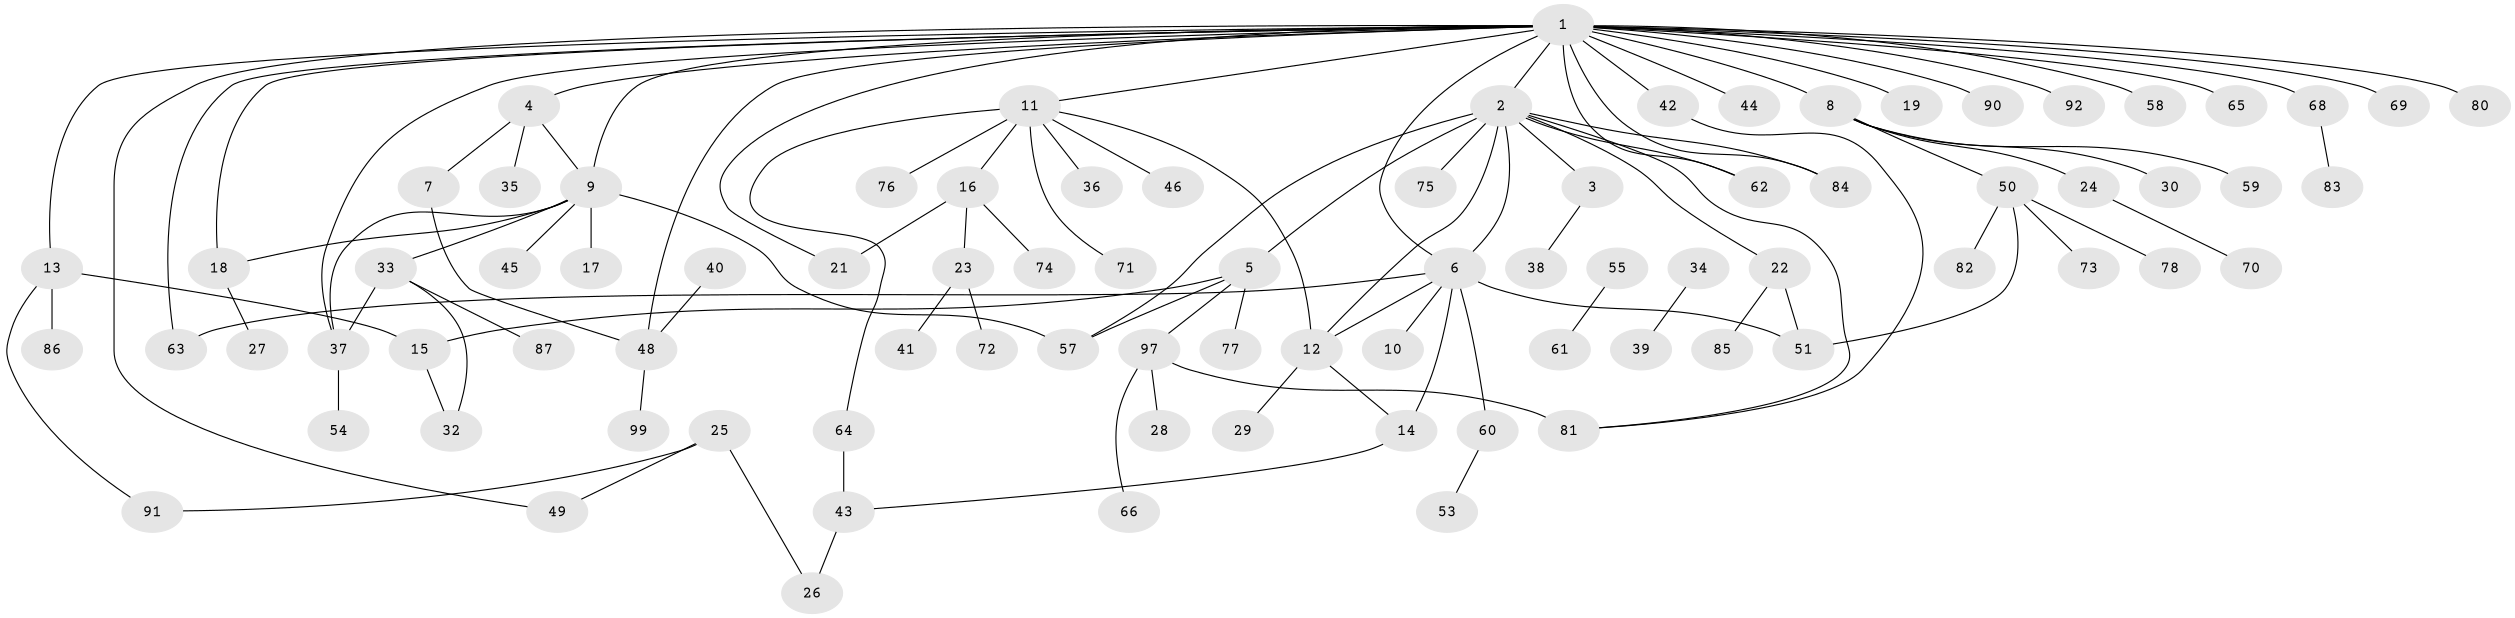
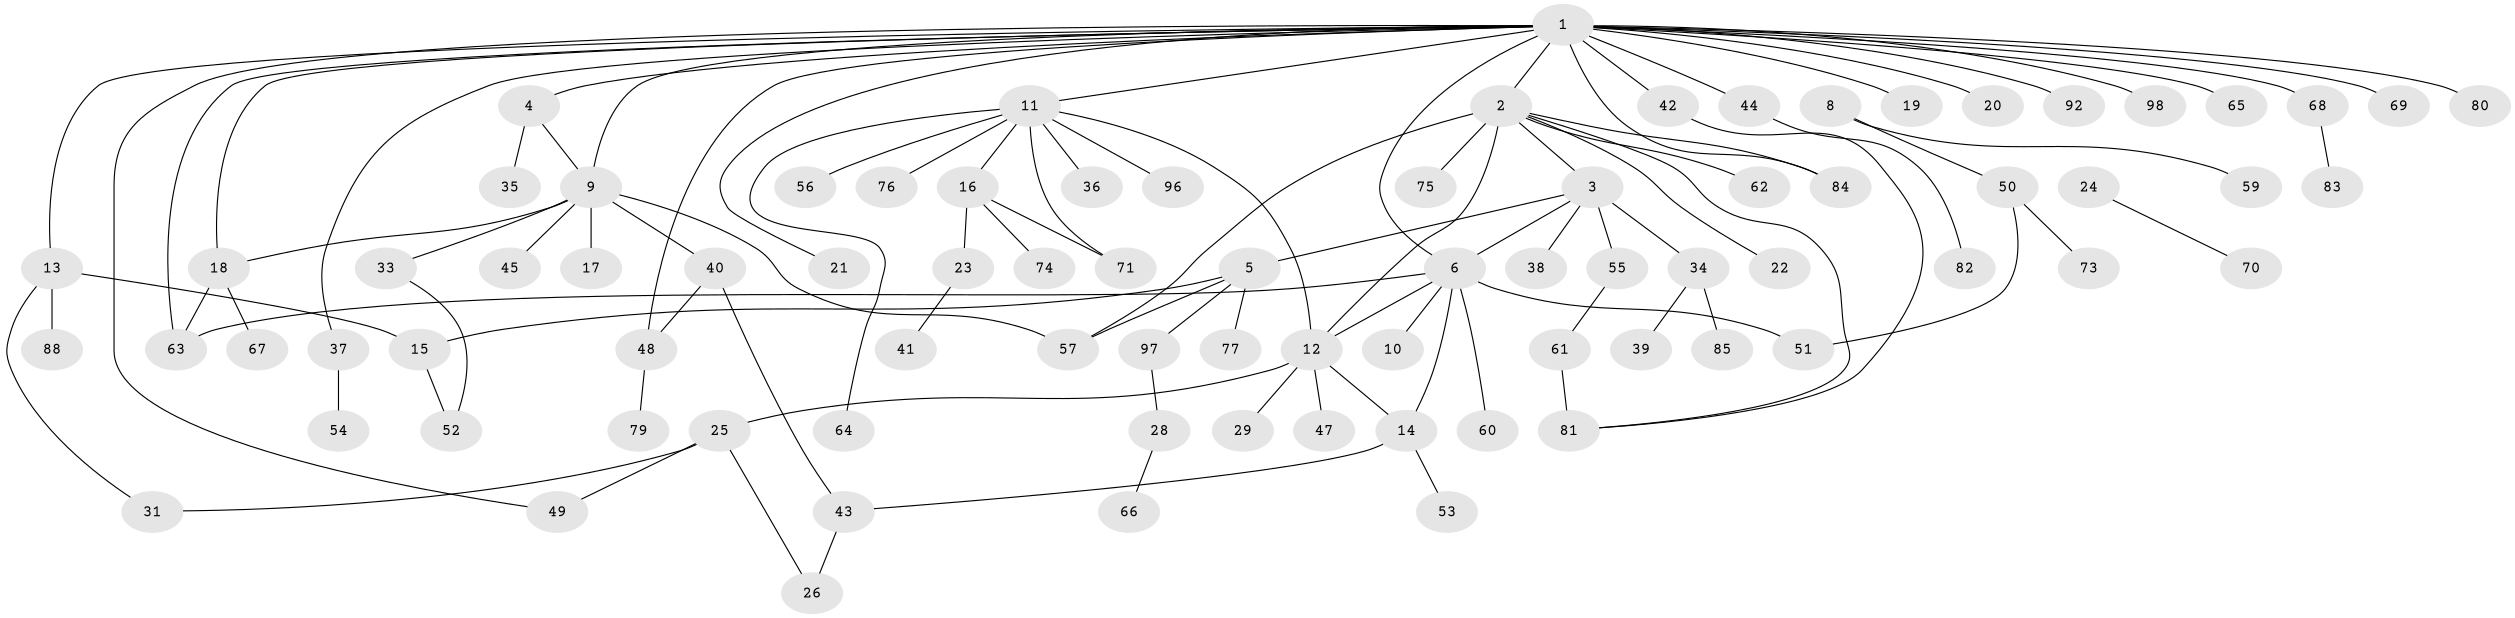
(1701, 58) -> none
(1993, 106) -> (1993, 106)
(2155, 106) -> (2155, 106)
(1582, 115) -> none
(2003, 154) -> none
(1368, 178) -> (1421, 228)
(429, 187) -> none
none -> (805, 187)
(1173, 187) -> (1173, 187)
(2170, 187) -> none
(1507, 194) -> (1524, 228)
(410, 213) -> (653, 228)
(904, 228) -> (1047, 228)
none -> (1605, 228)
none -> (1646, 228)
(1986, 228) -> (1893, 150)
(2170, 268) -> none
(367, 301) -> none
none -> (197, 309)
(1751, 309) -> (1710, 309)
(1792, 309) -> none
(52, 350) -> (52, 350)
(257, 350) -> (257, 350)
(544, 350) -> none
(987, 350) -> none
(1340, 390) -> (1564, 390)
none -> (1019, 398)
(1116, 428) -> (1144, 471)
(451, 431) -> (451, 431)
(638, 431) -> (638, 431)
none -> (1324, 431)
(1467, 471) -> (1427, 471)
(844, 472) -> (772, 393)
(152, 512) -> (152, 512)
